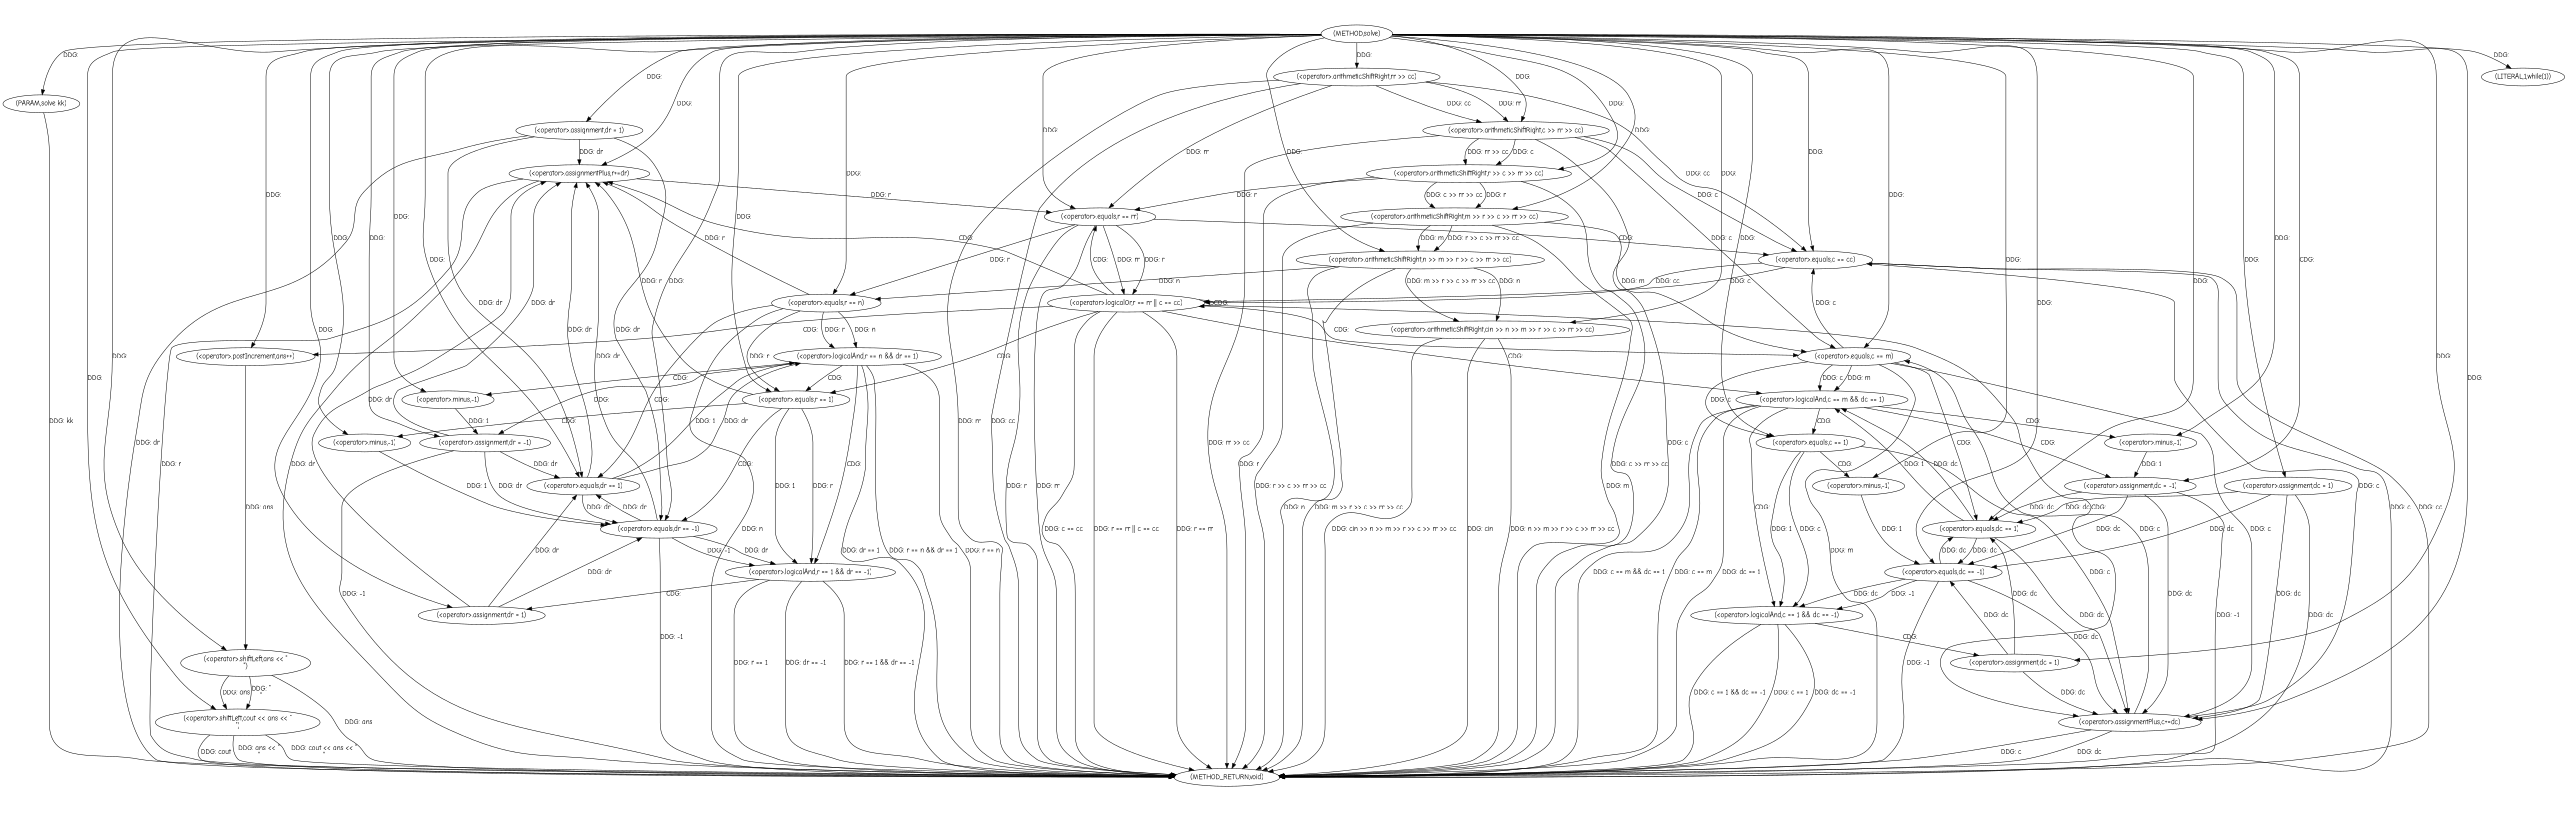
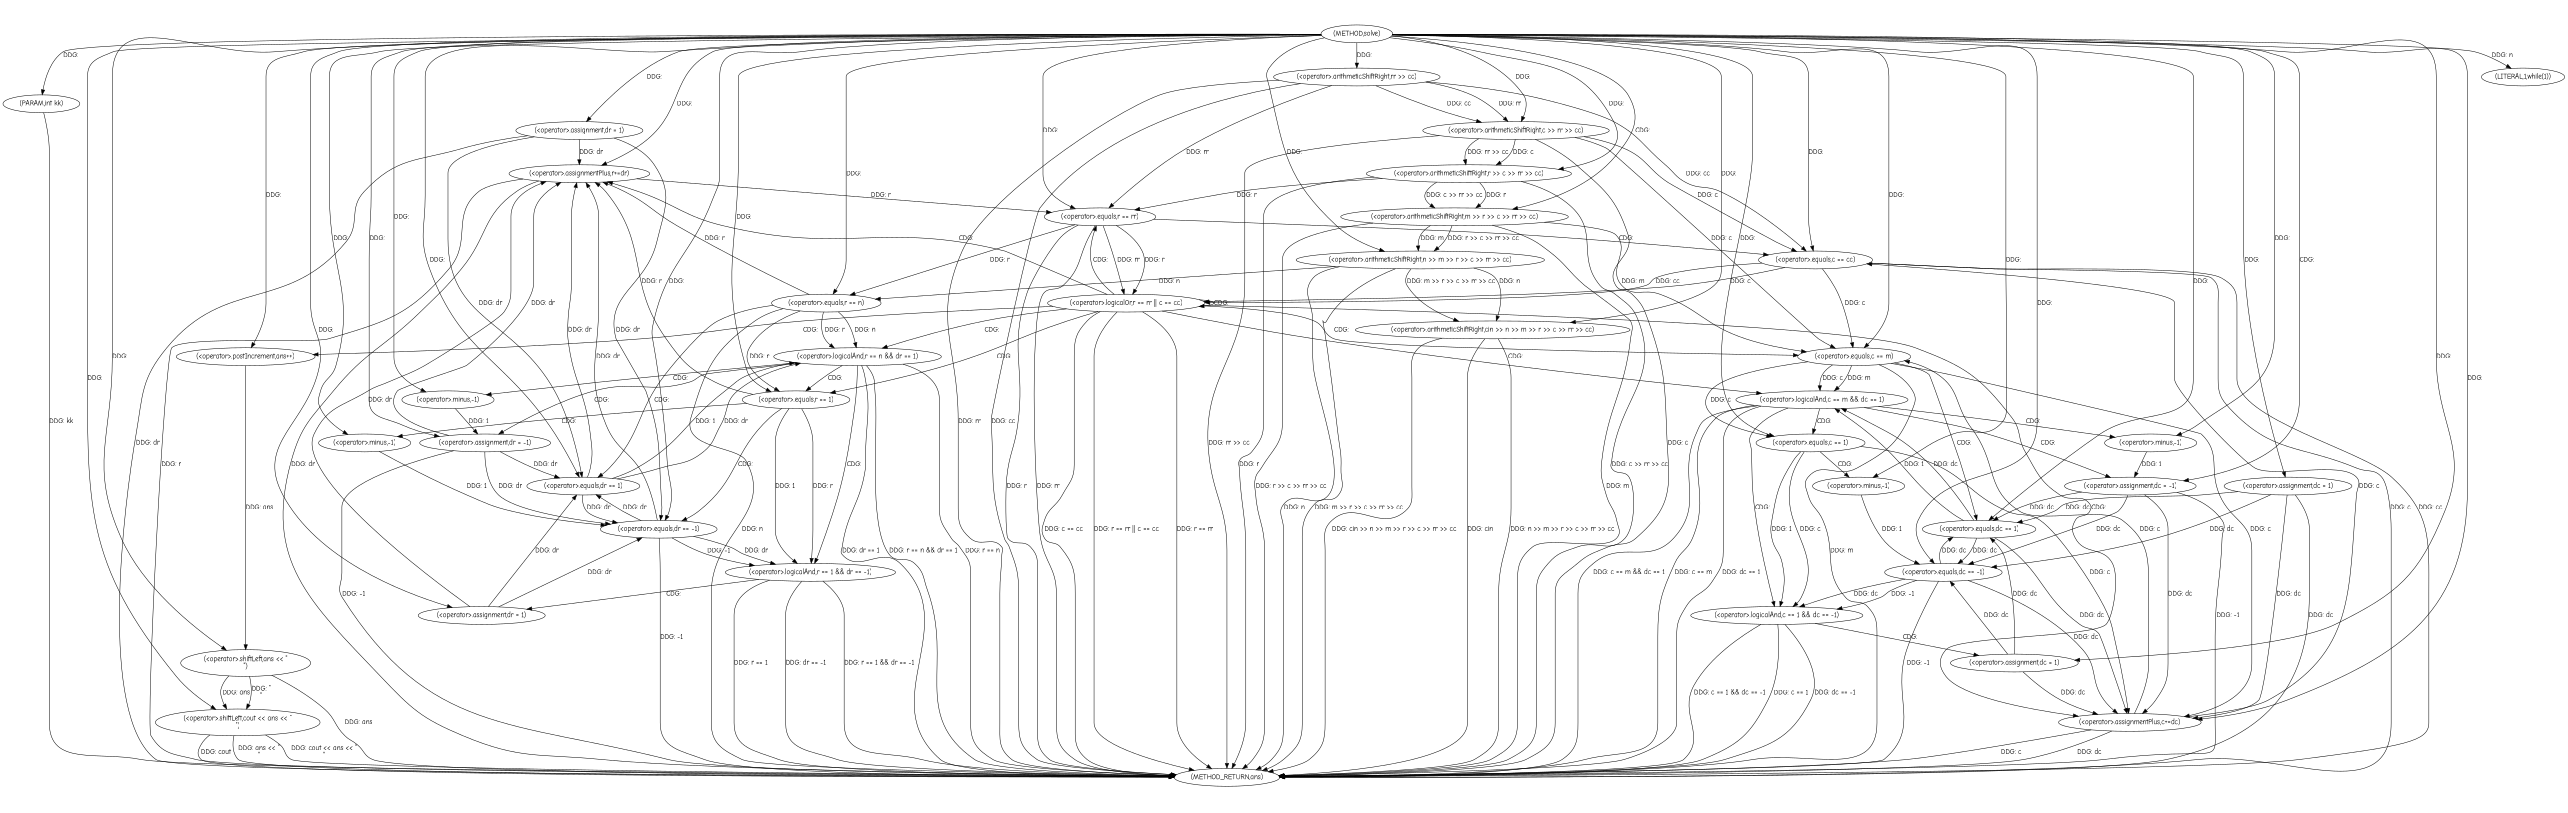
(2502, 55) -> (2502, 55)
(41, 104) -> (41, 104)
(1644, 131) -> (1644, 131)
(1817, 315) -> (1842, 304)
none -> (976, 323)
(603, 400) -> (603, 400)
(1227, 777) -> (1227, 777)
